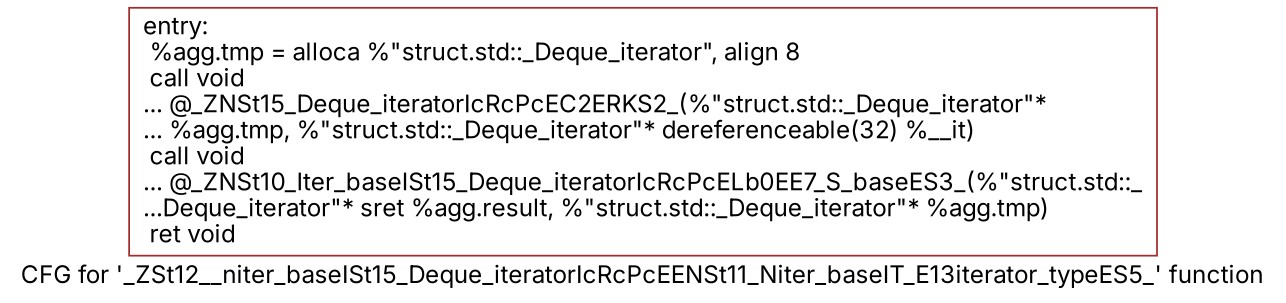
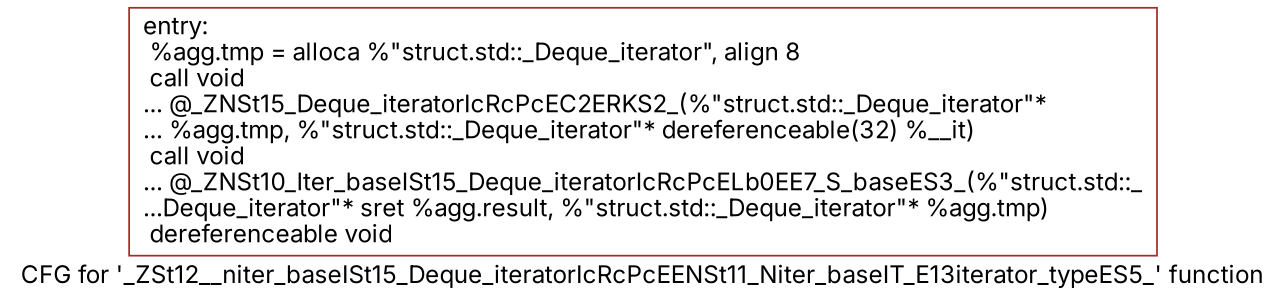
(190, 235) -> (269, 235)
